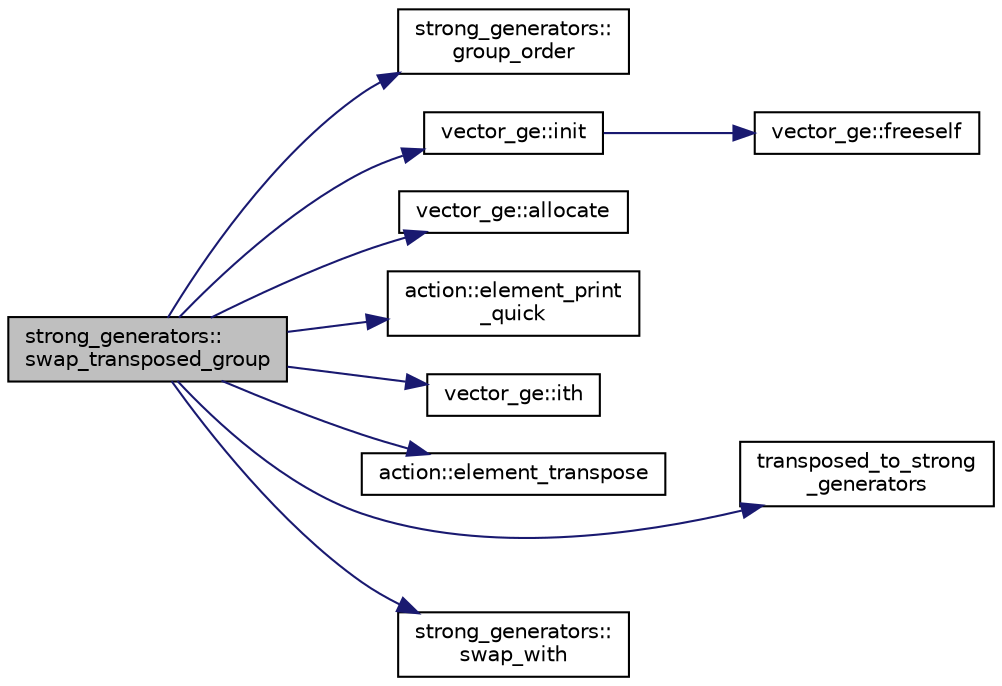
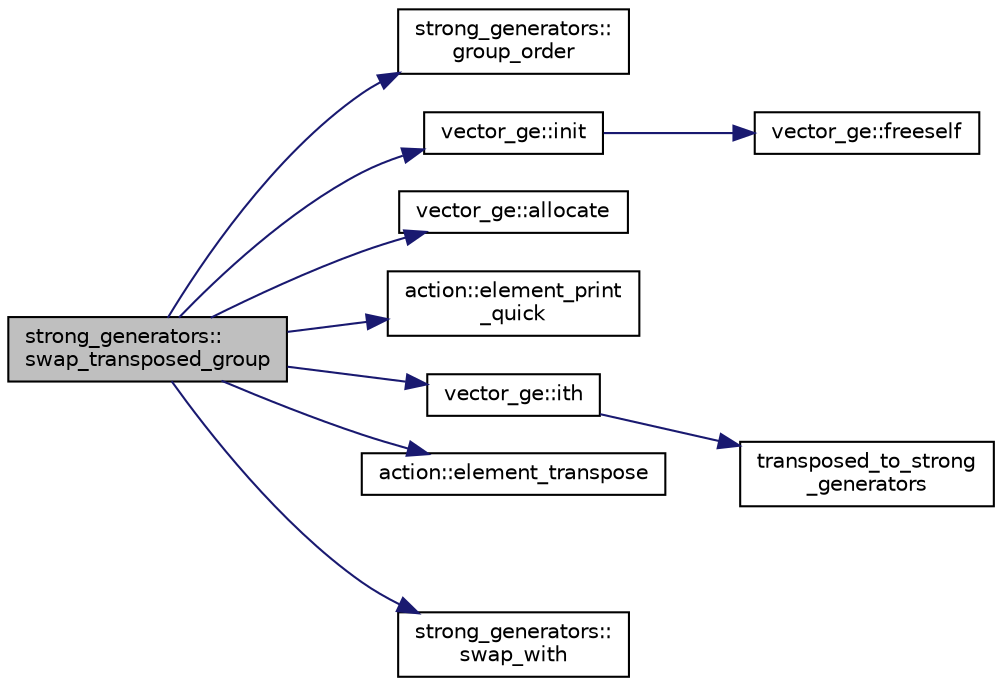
(437, 531) -> (660, 428)
